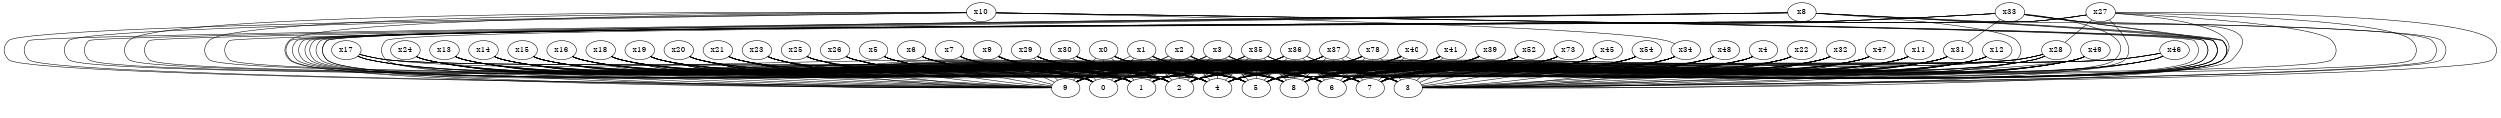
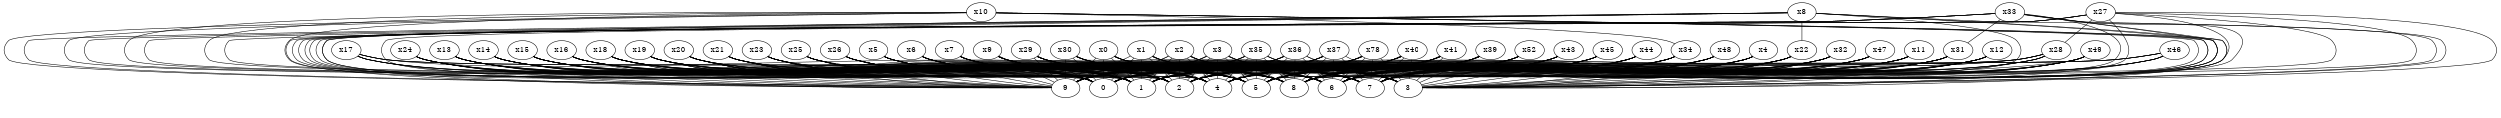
(1569, 50) -> (1569, 50)
(1647, 50) -> (1647, 50)
(2016, 76) -> (1802, 31)
